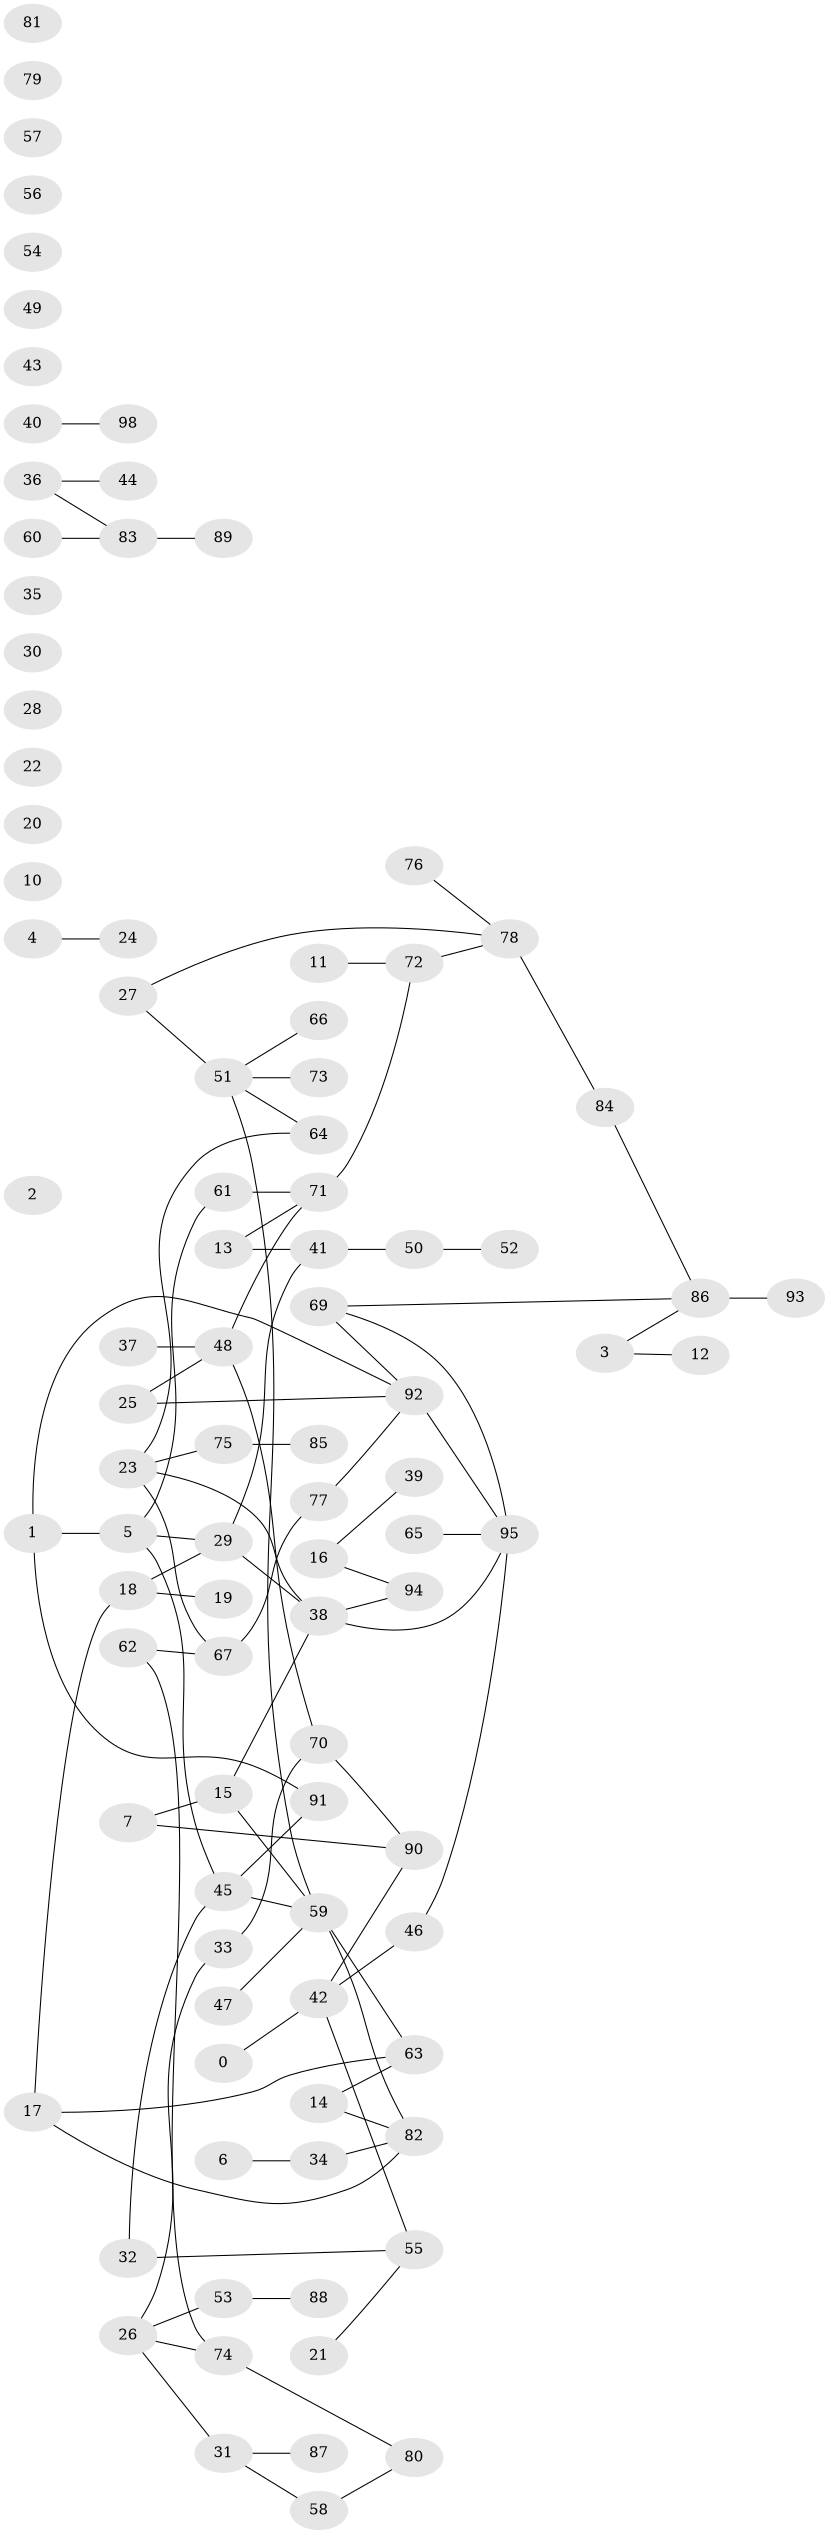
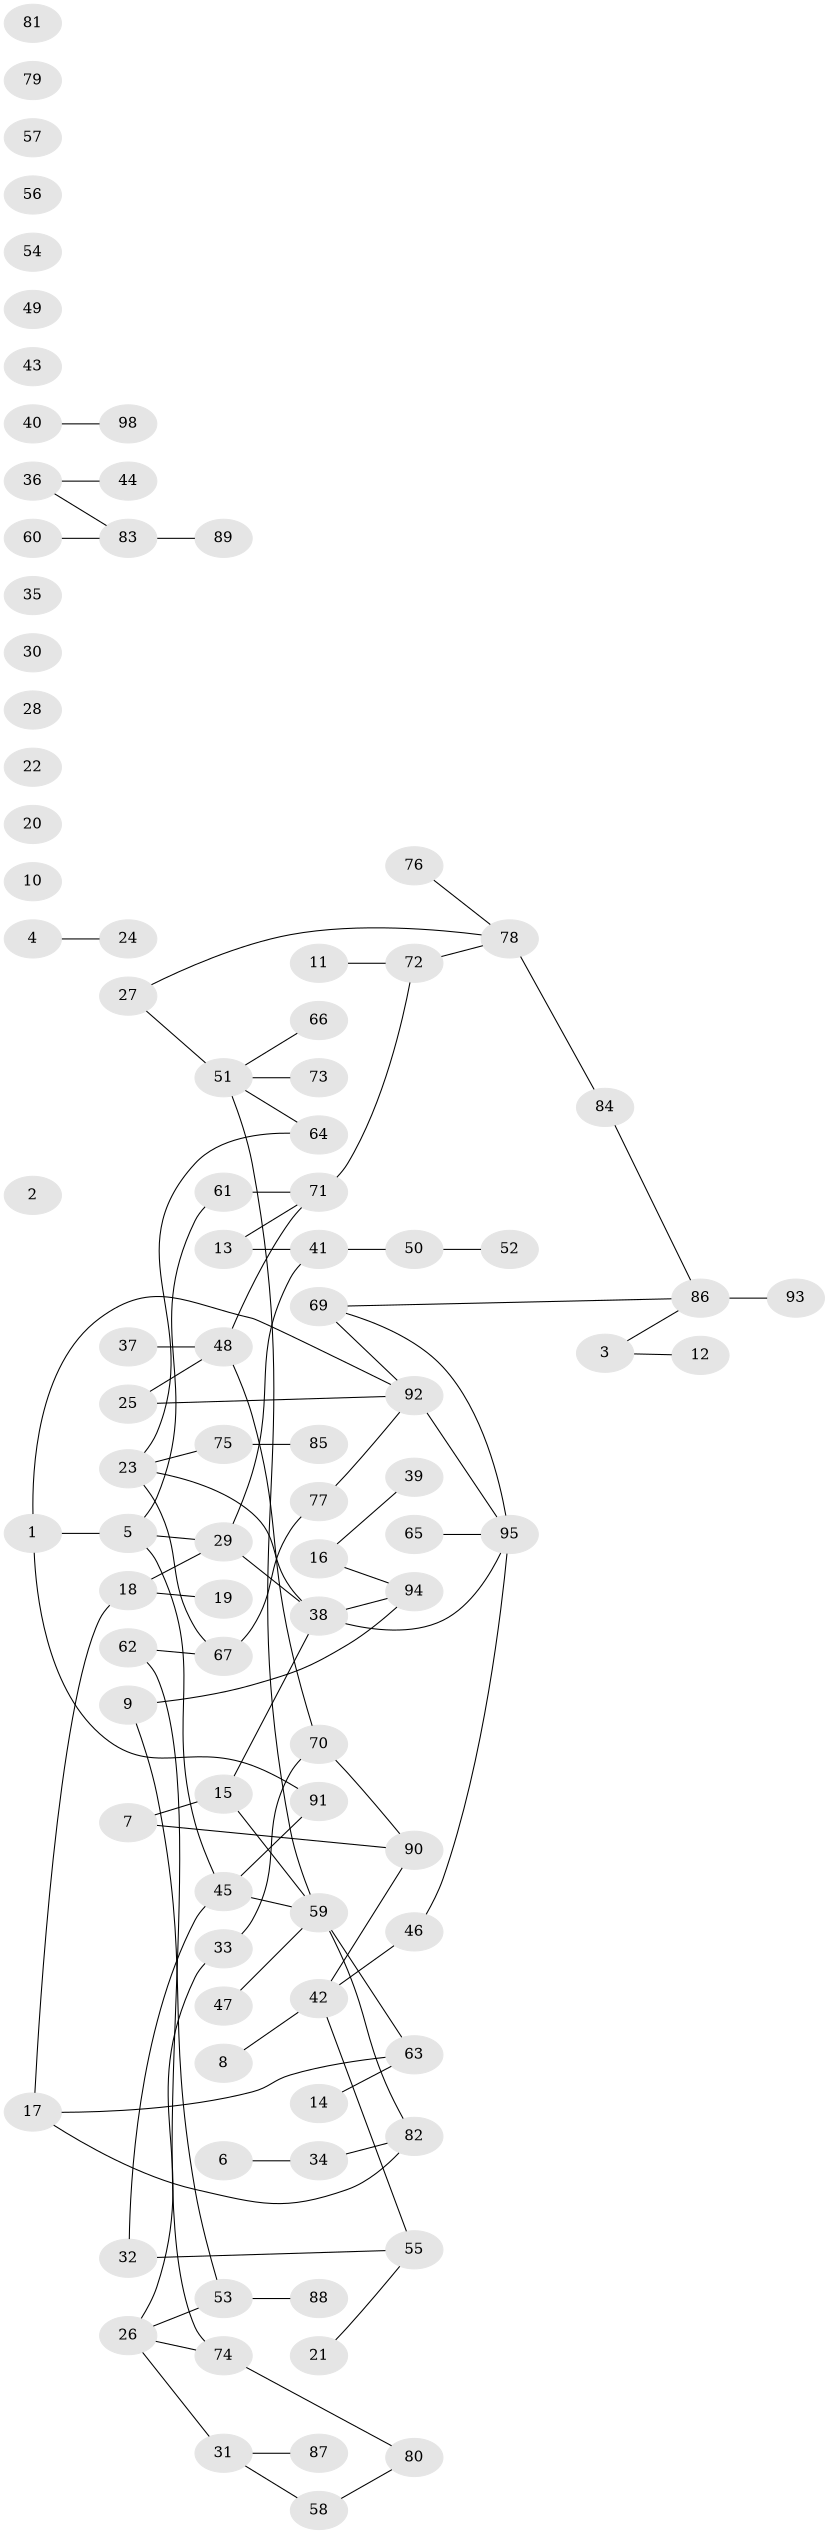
none -> (128, 1705)
(224, 2063) -> (224, 2063)
(373, 2122) -> none
